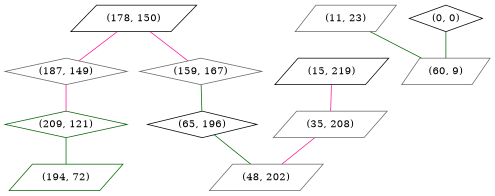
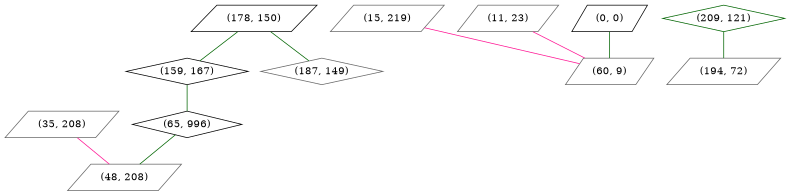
(446, 18) -> (610, 18)
(396, 45) -> (559, 45)
(98, 46) -> (290, 46)
(169, 46) -> (219, 46)
(201, 71) -> (187, 71)
(332, 71) -> (387, 18)
(66, 98) -> none
(331, 98) -> (502, 46)
(202, 124) -> (187, 124)
(66, 177) -> (724, 71)
(266, 177) -> (125, 177)
